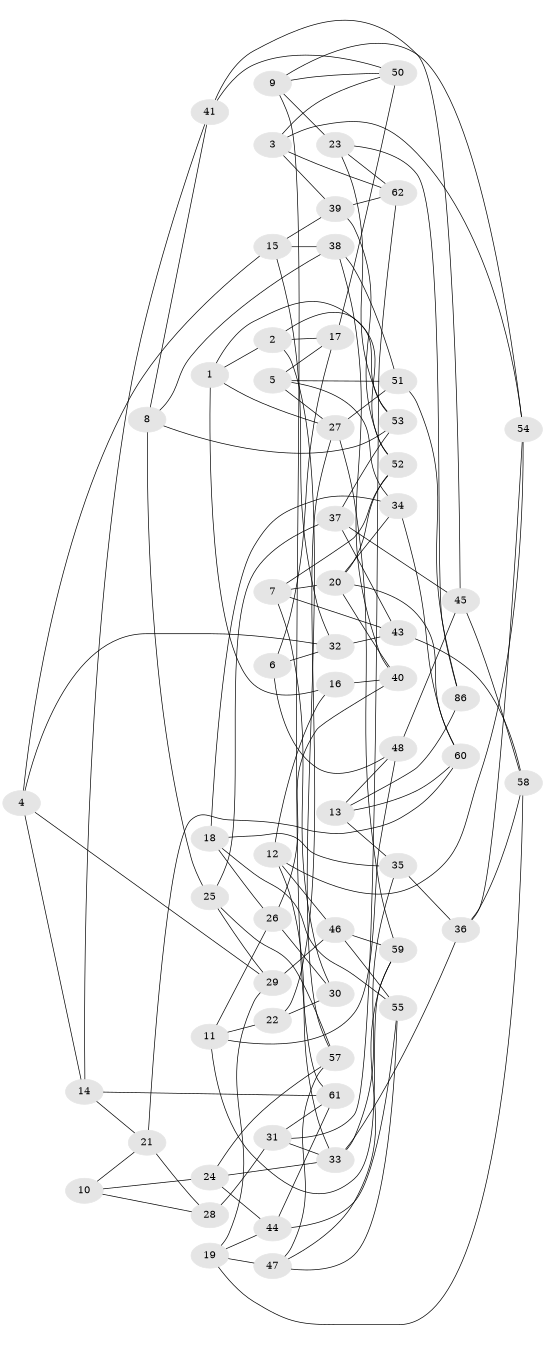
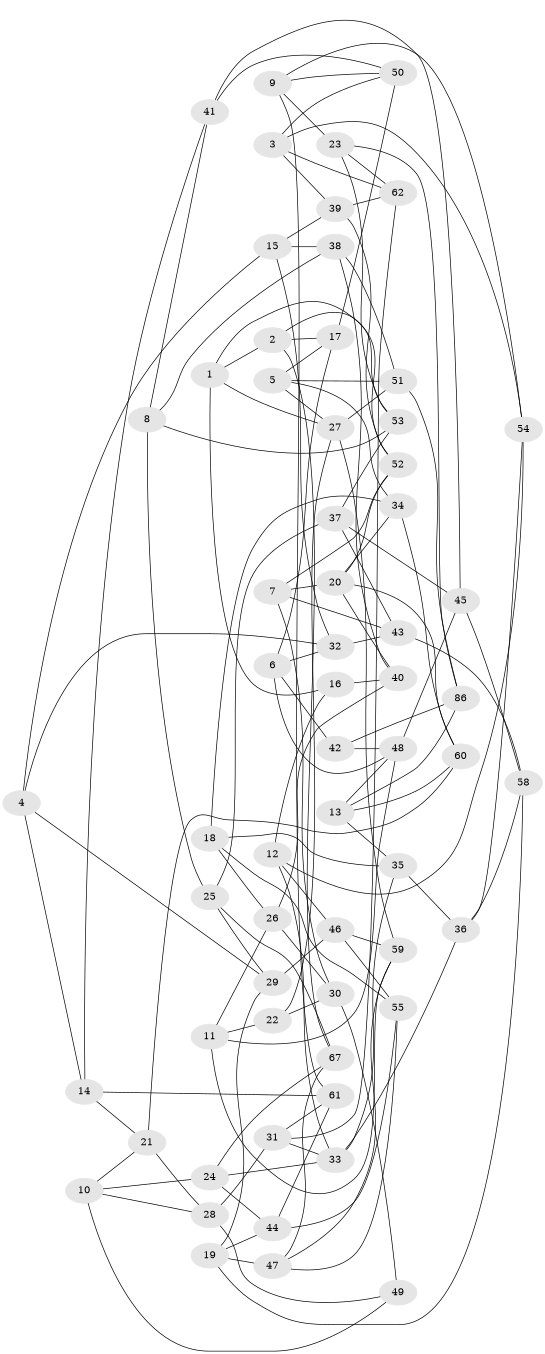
none -> (335, 749)
(335, 1058) -> (335, 1058)
none -> (398, 1293)
